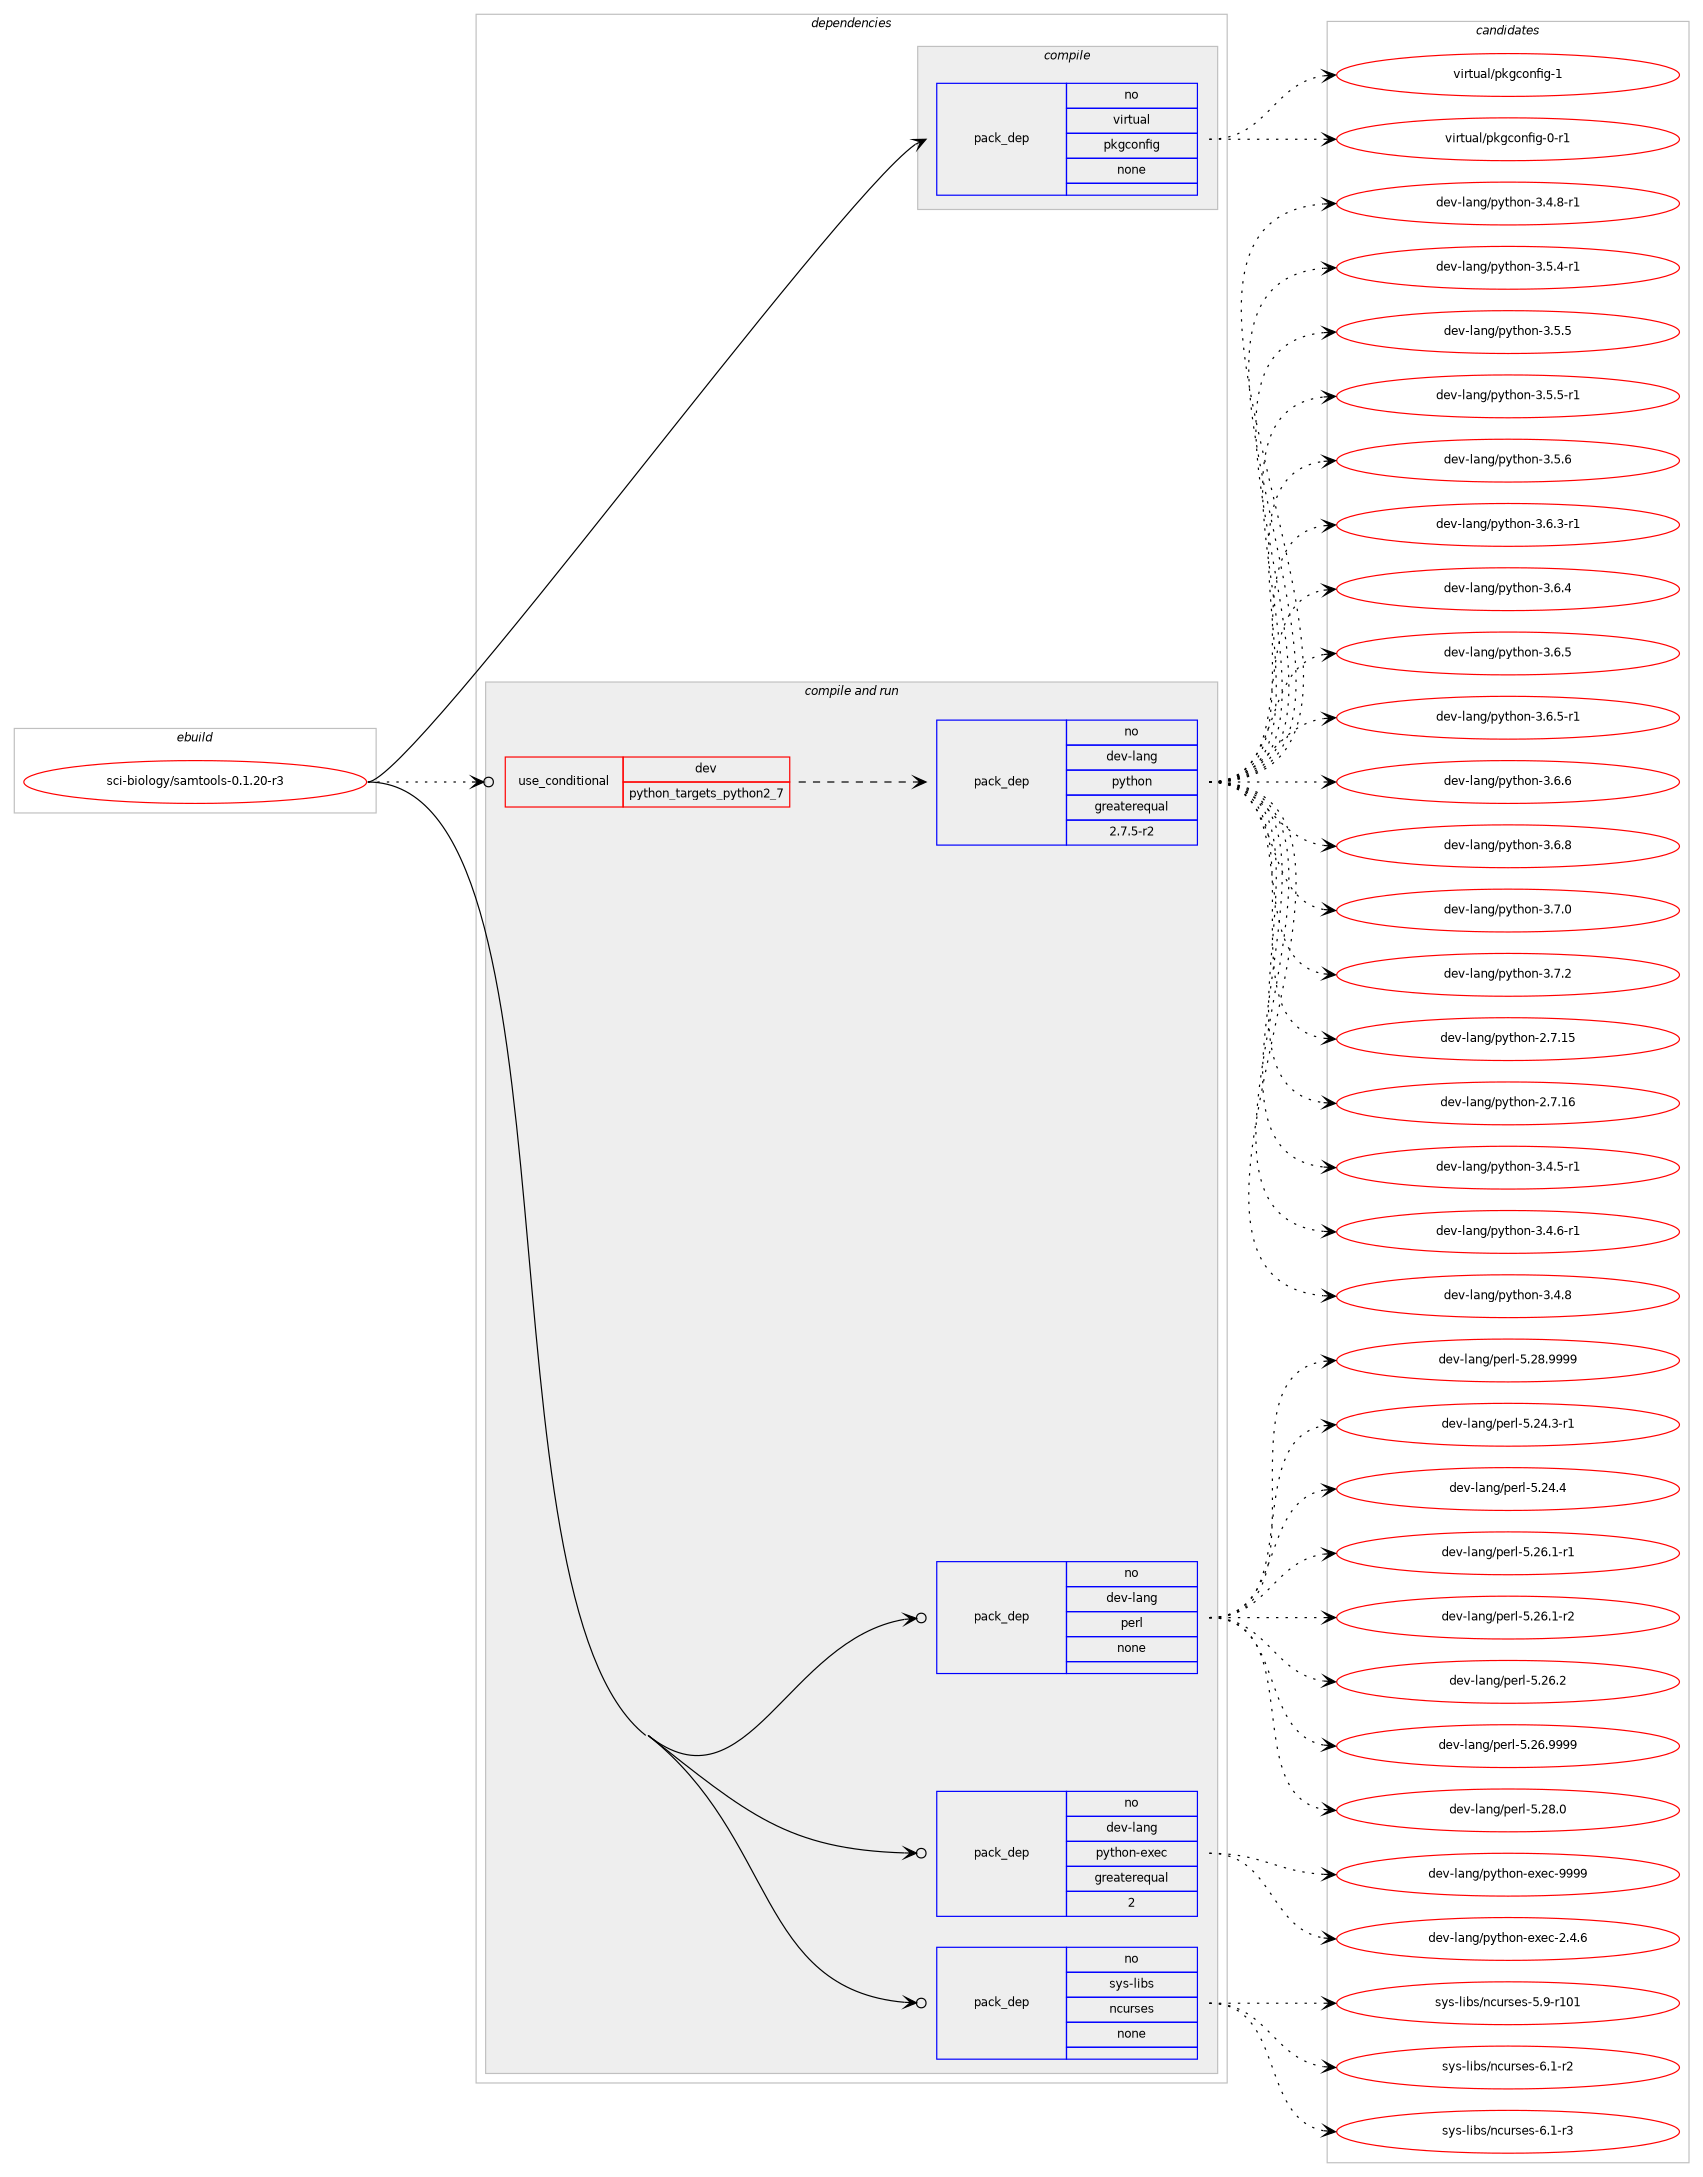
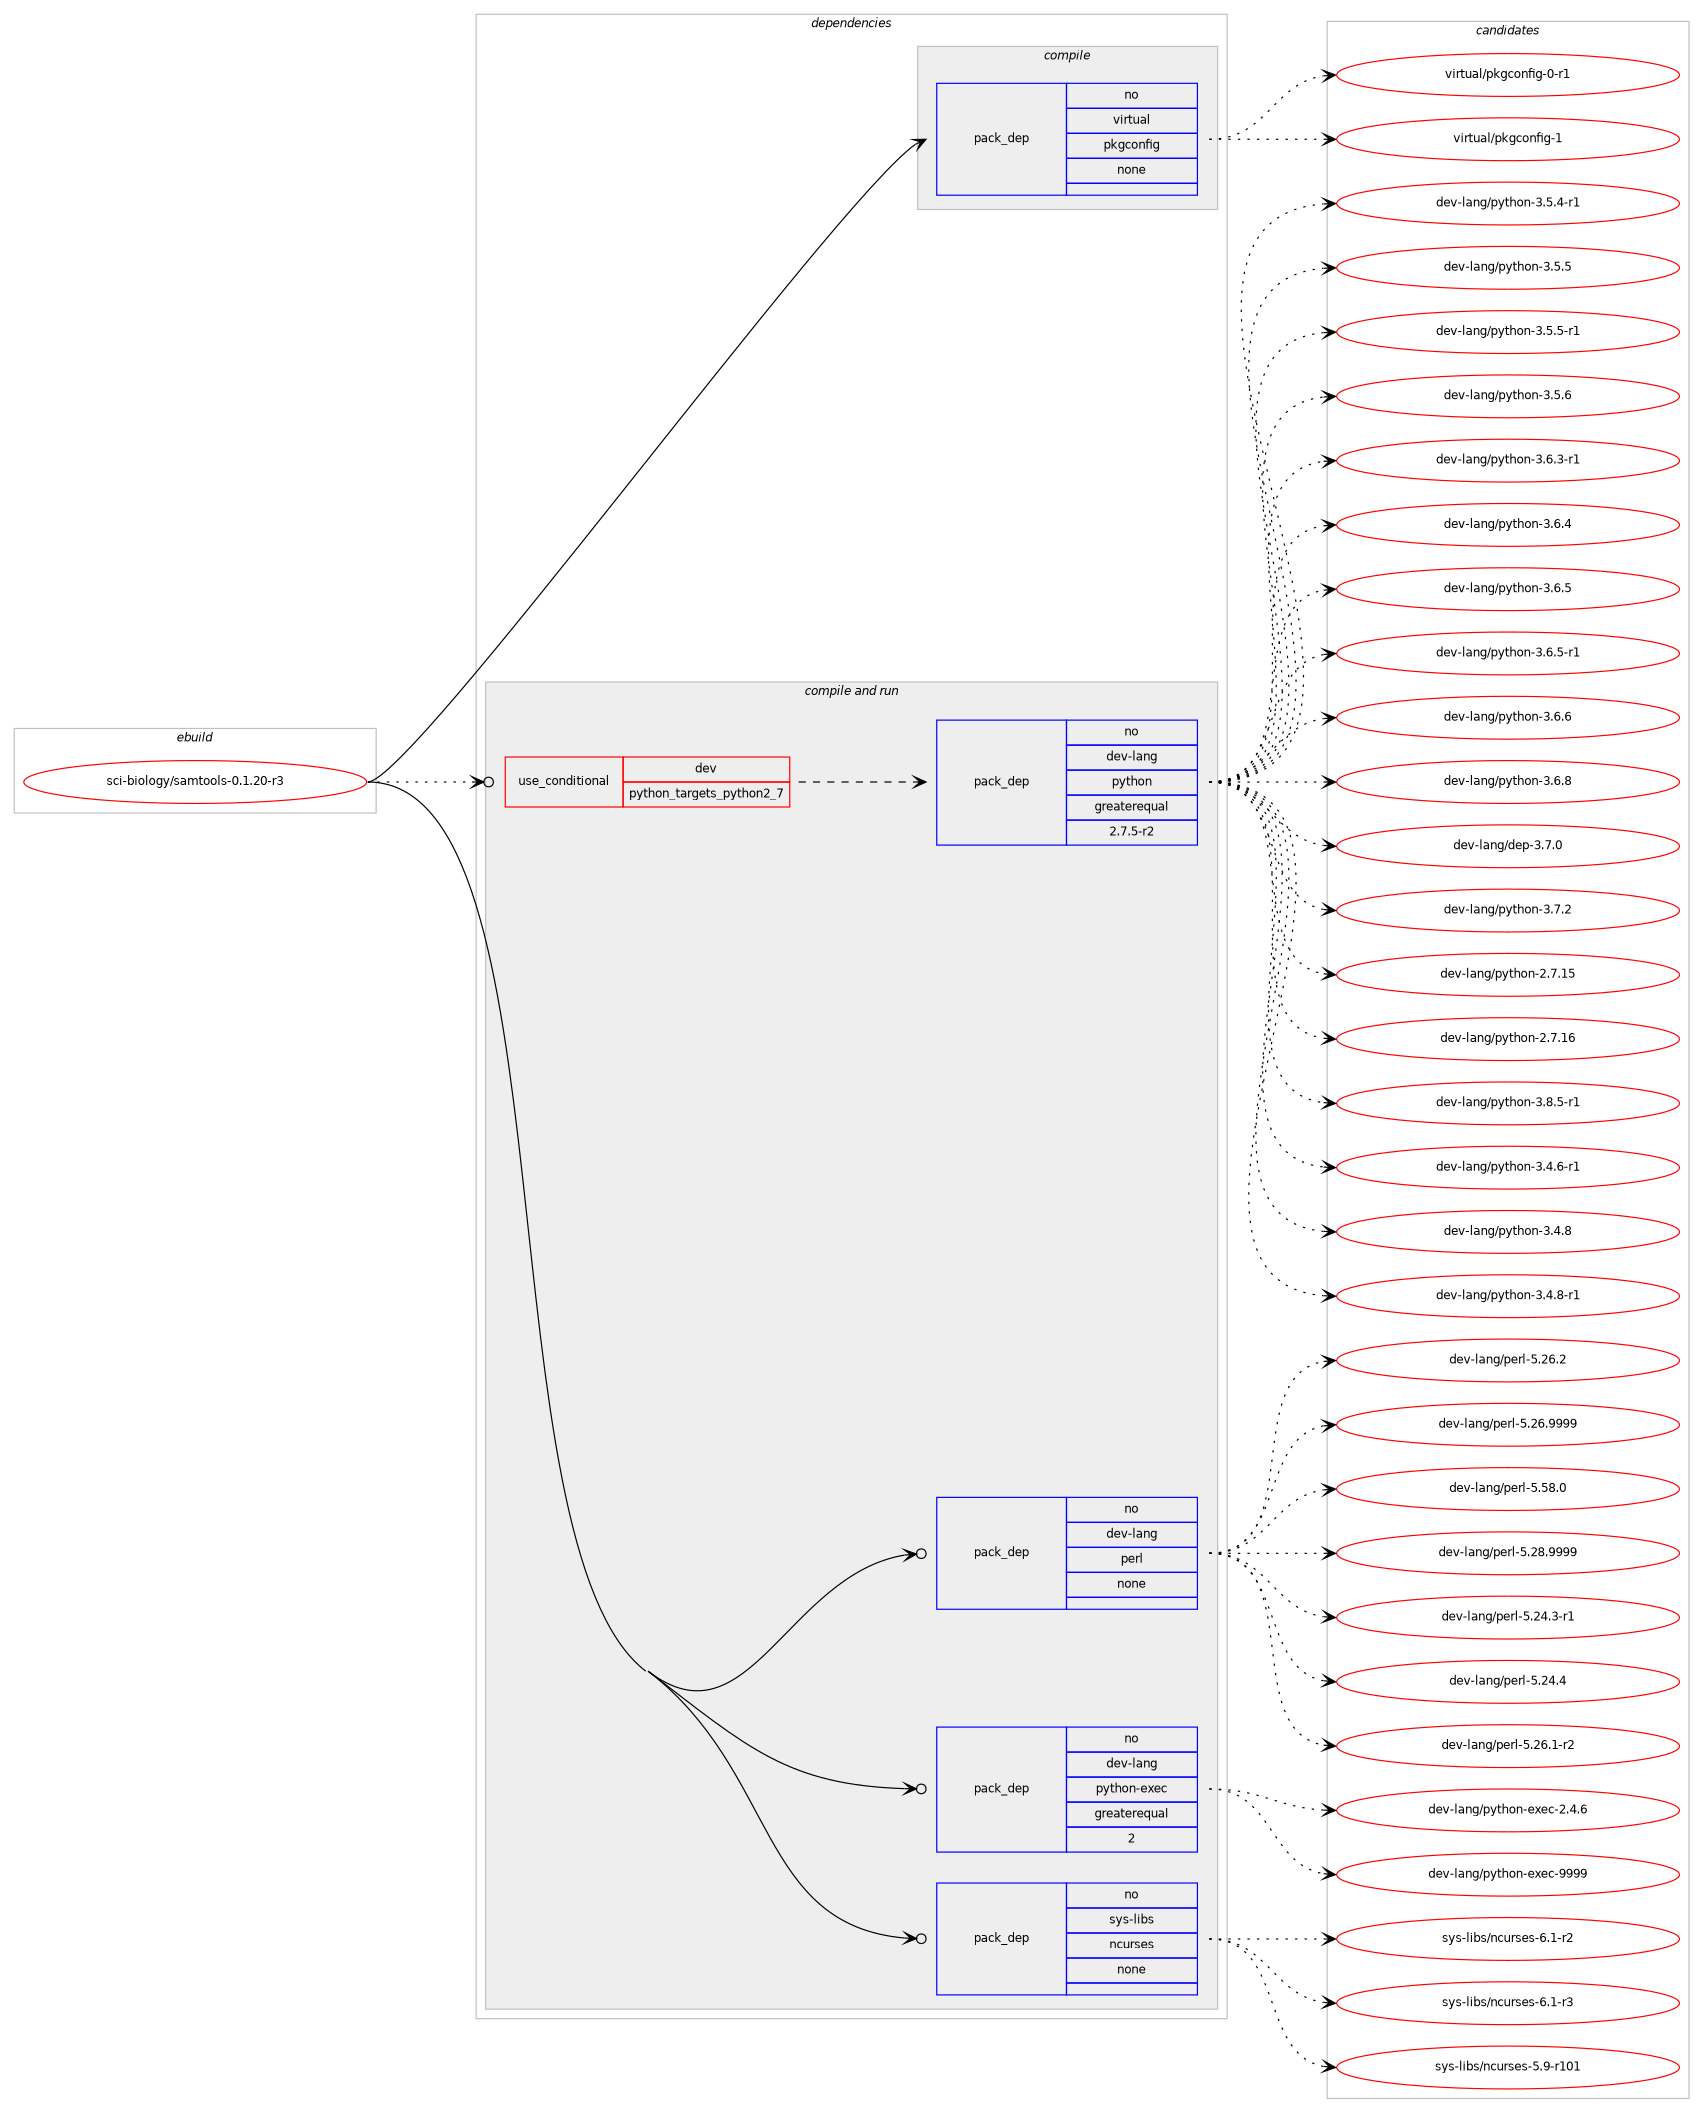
(1508, 911) -> (1508, 846)
(1508, 1168) -> (1508, 1103)
(1508, 1553) -> none
(1508, 1810) -> (1508, 1489)
